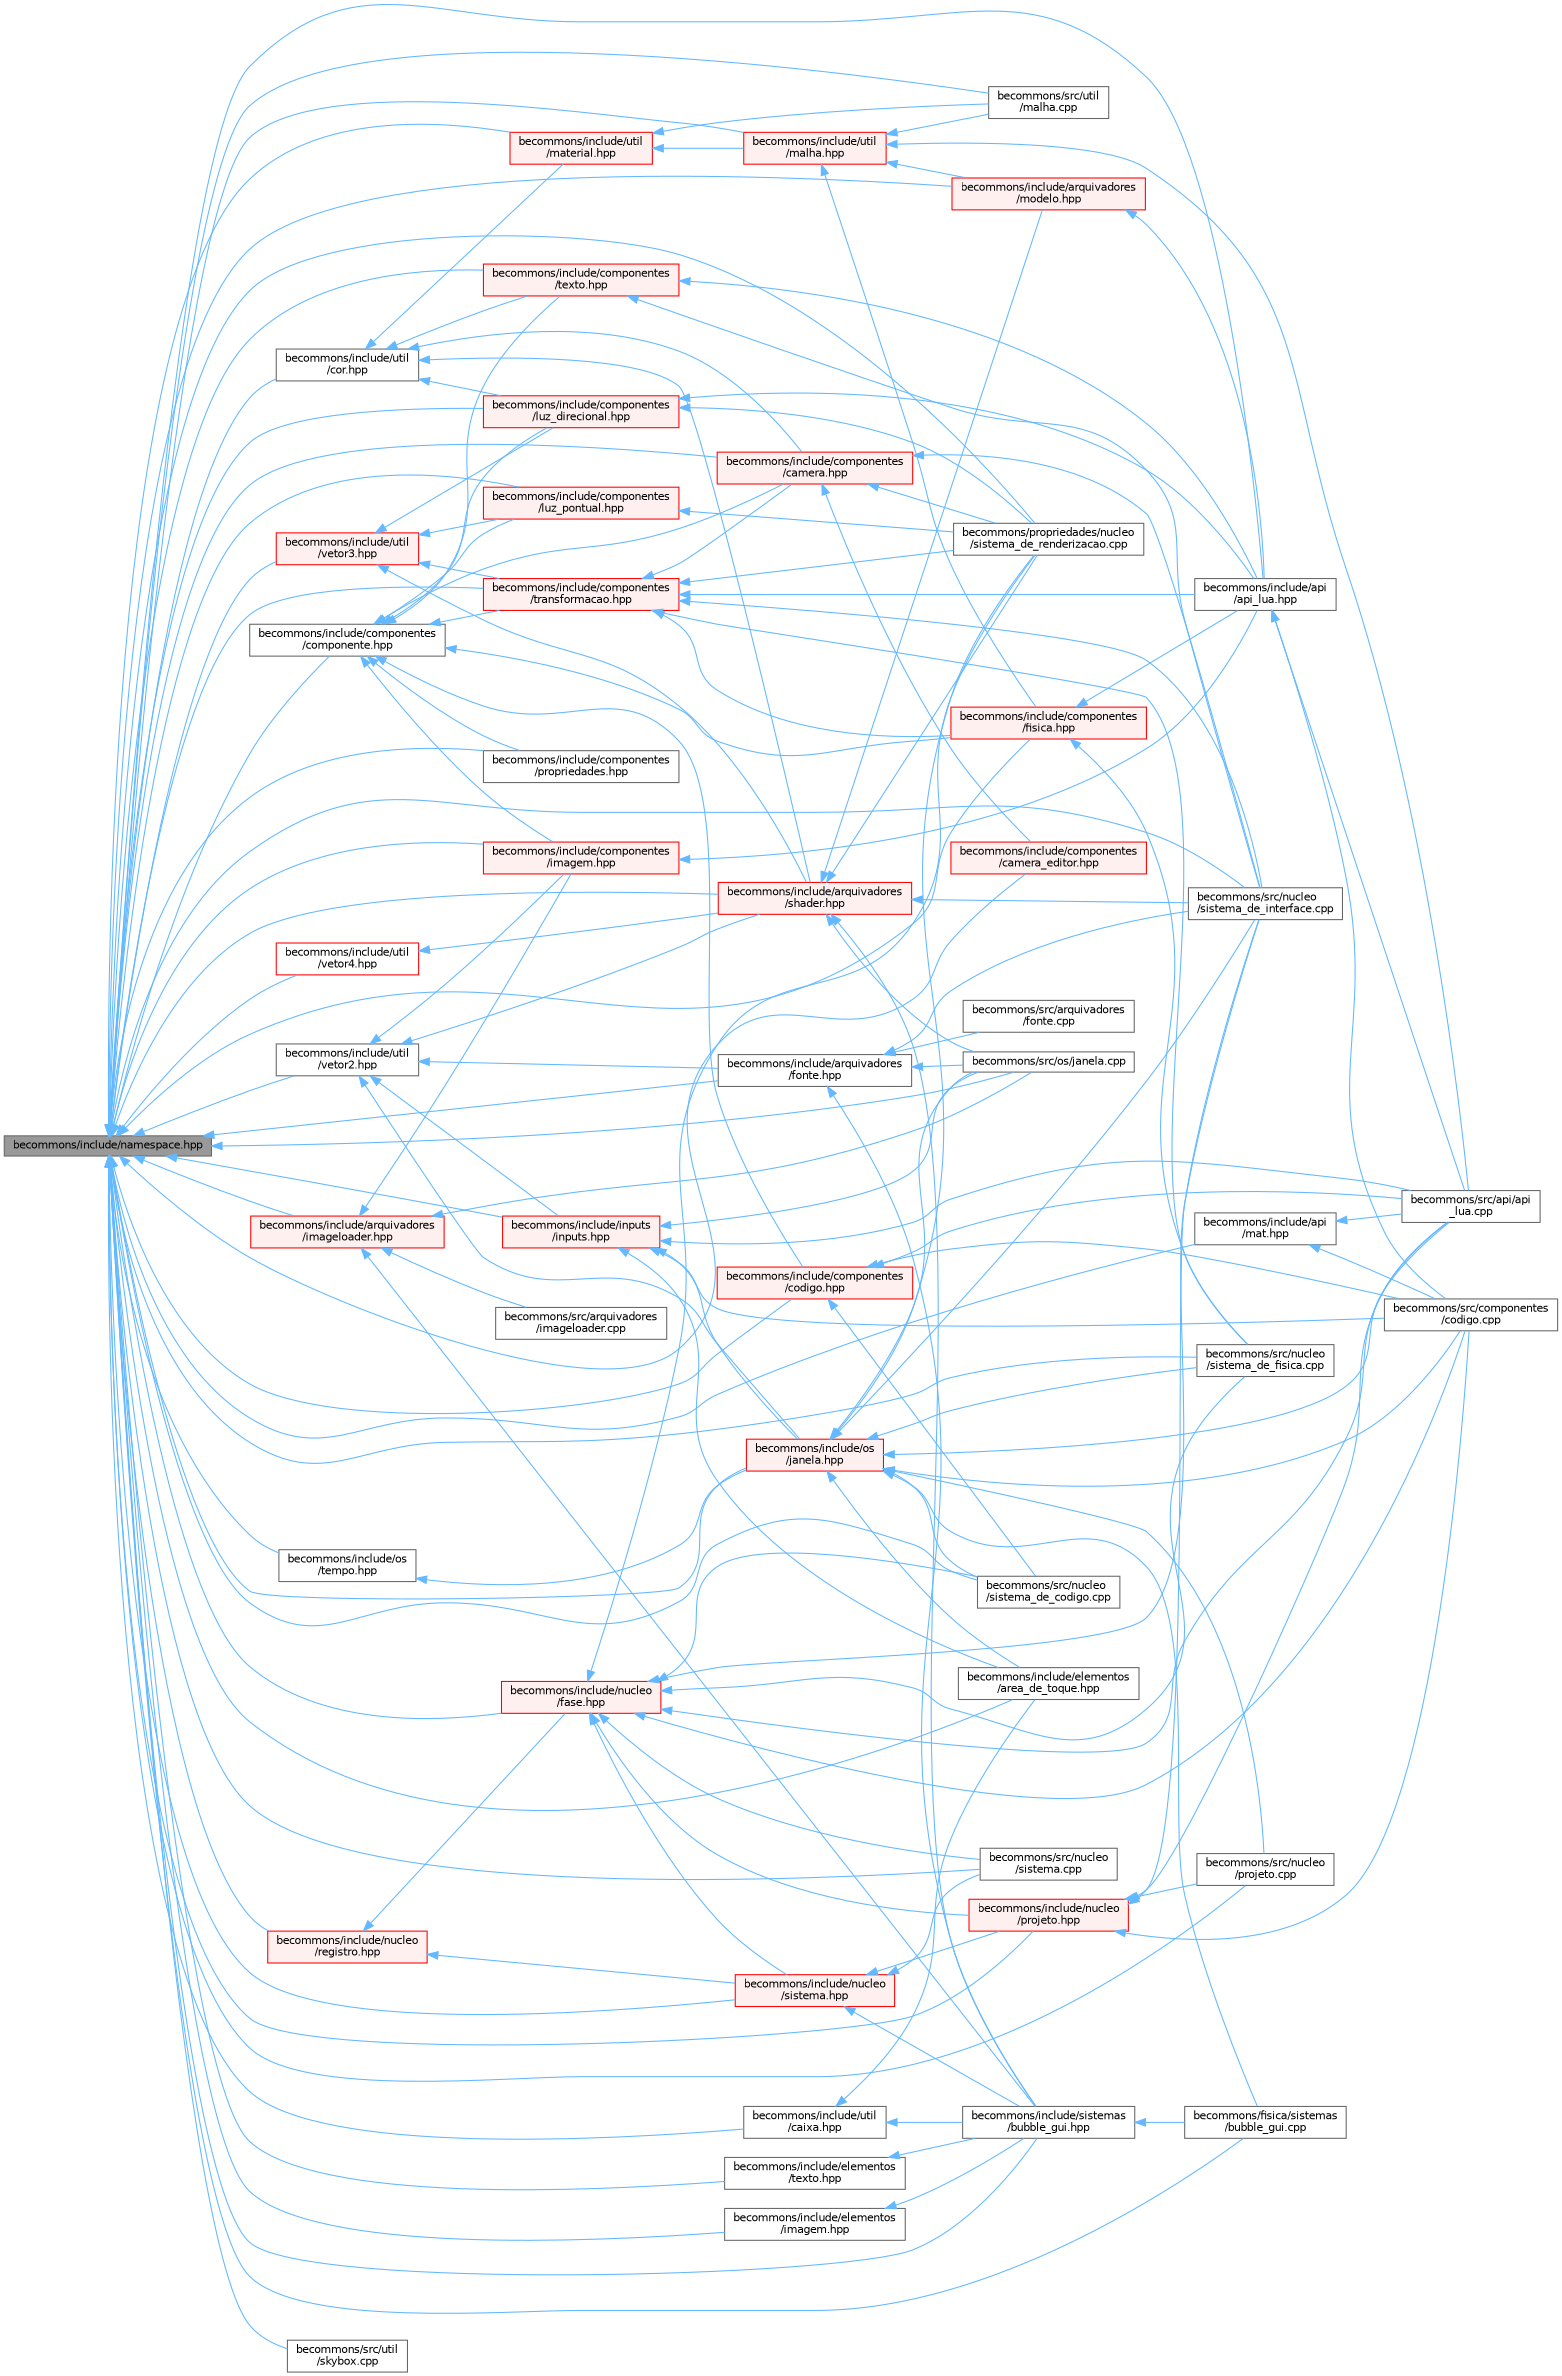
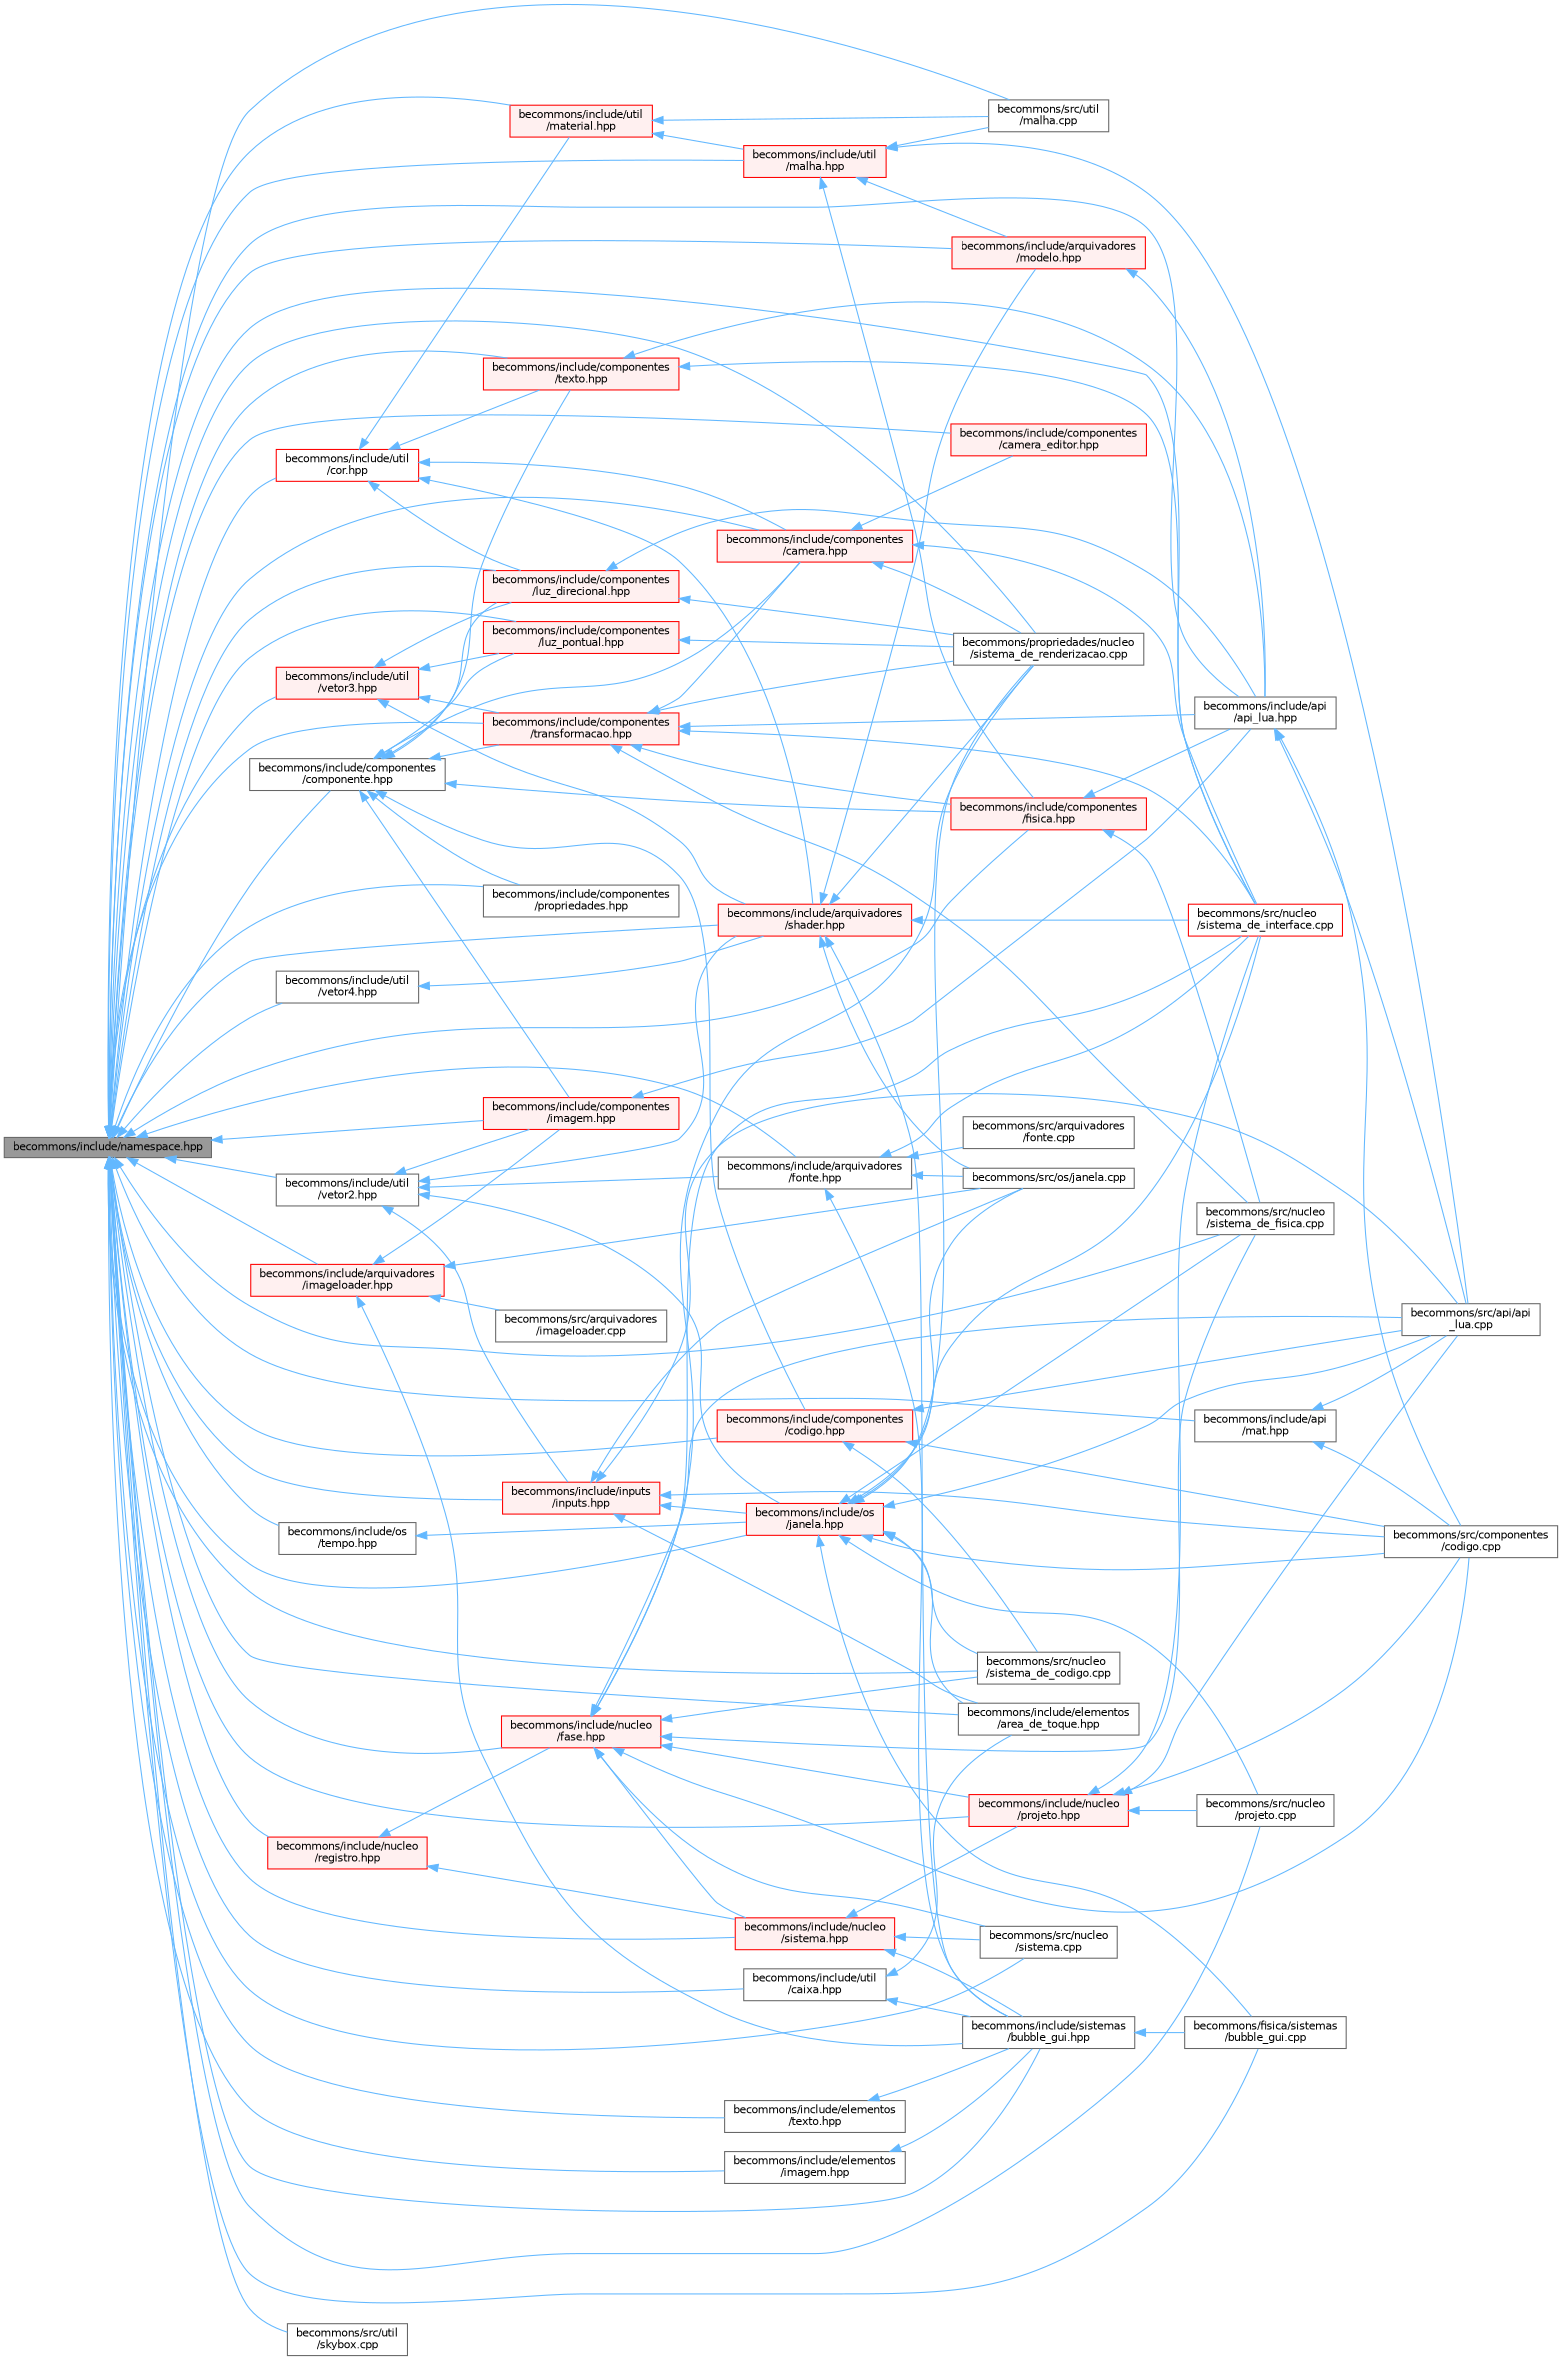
(347, 365) -> (347, 465)
(1265, 904) -> (1265, 920)
(347, 959) -> (347, 987)
(620, 1129) -> none
